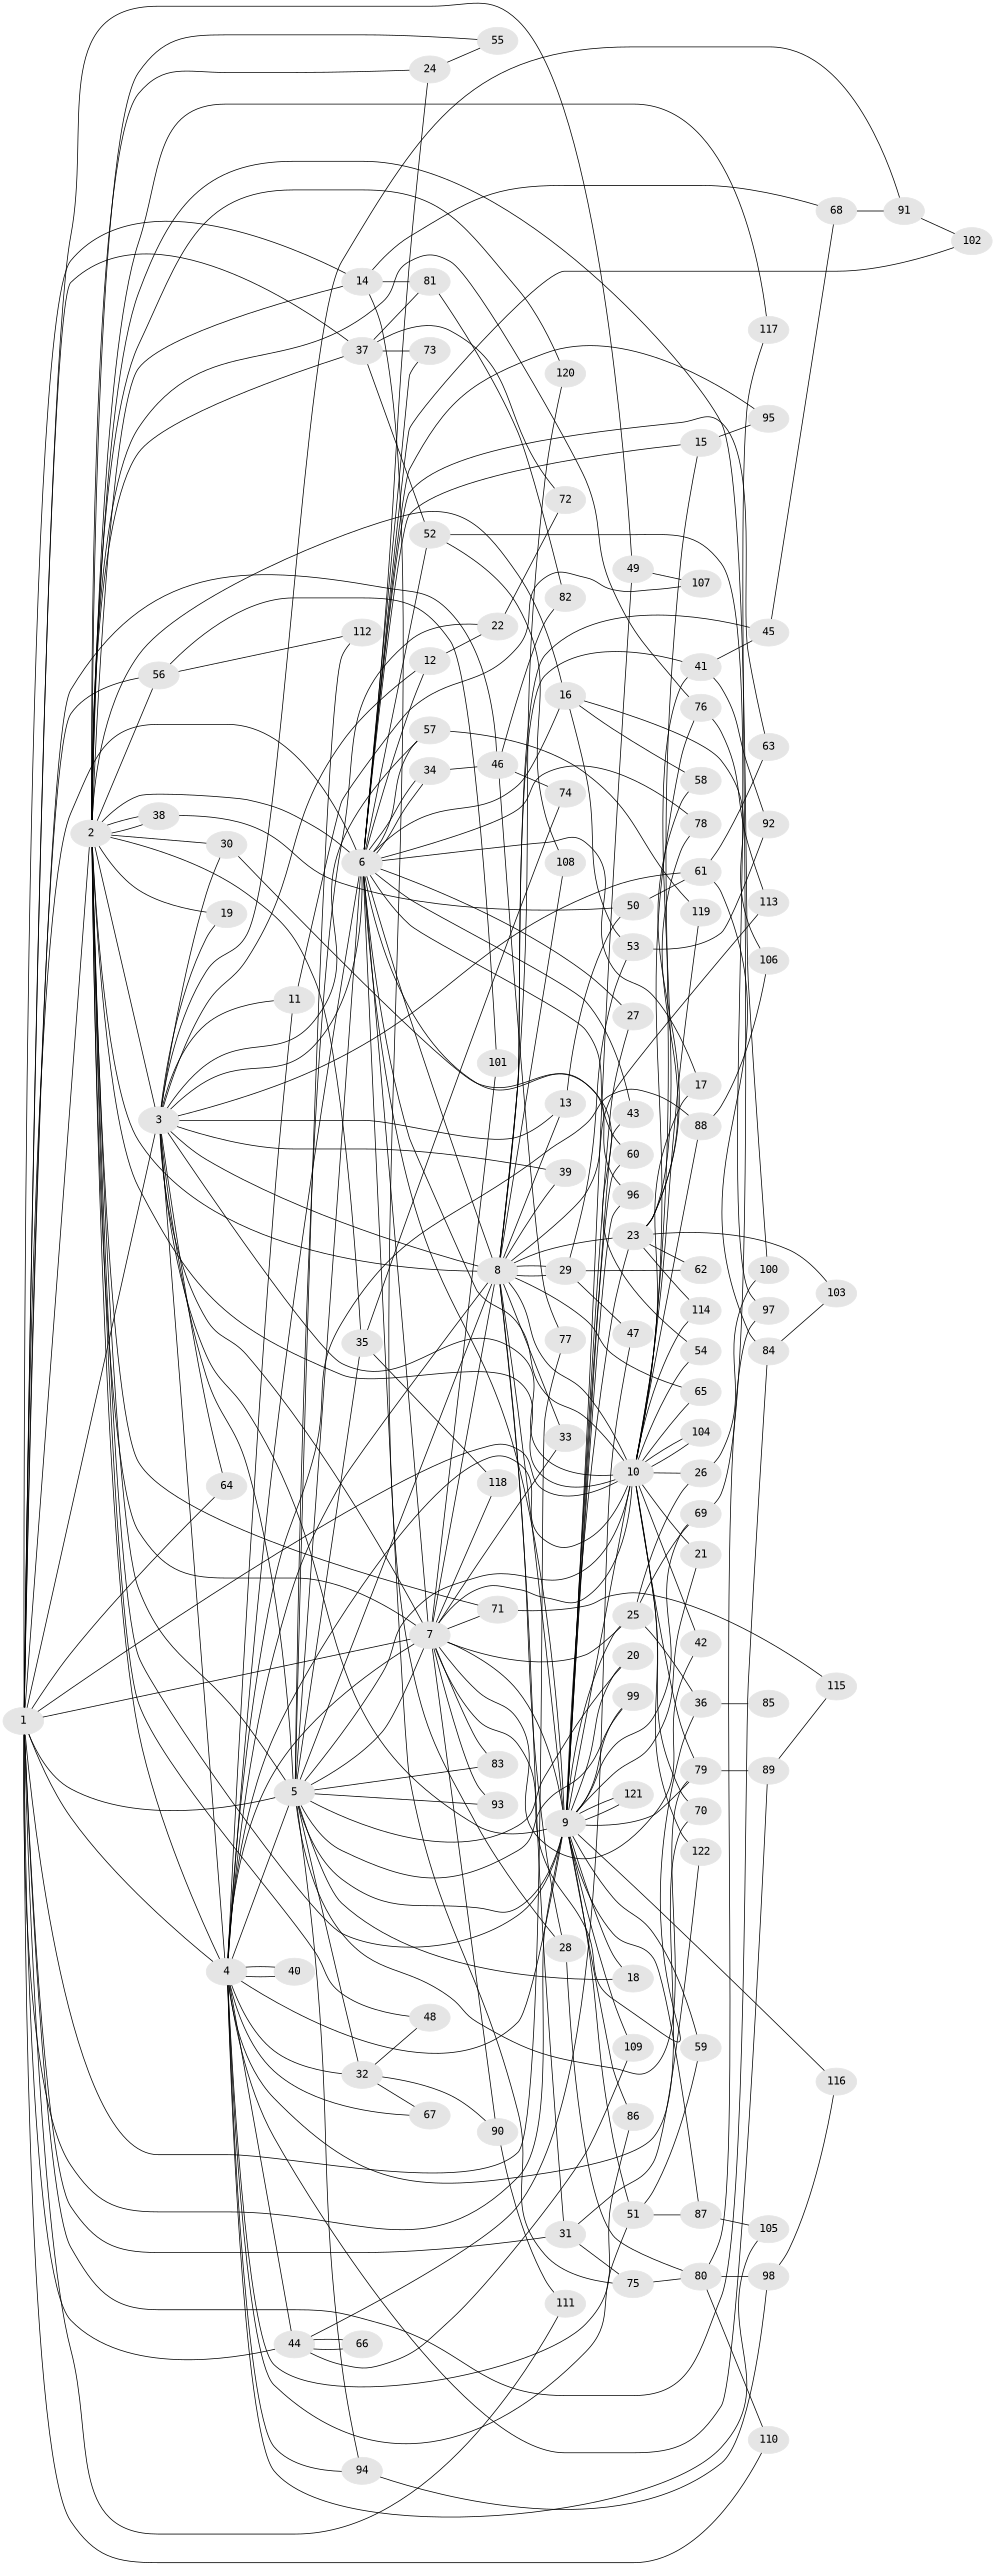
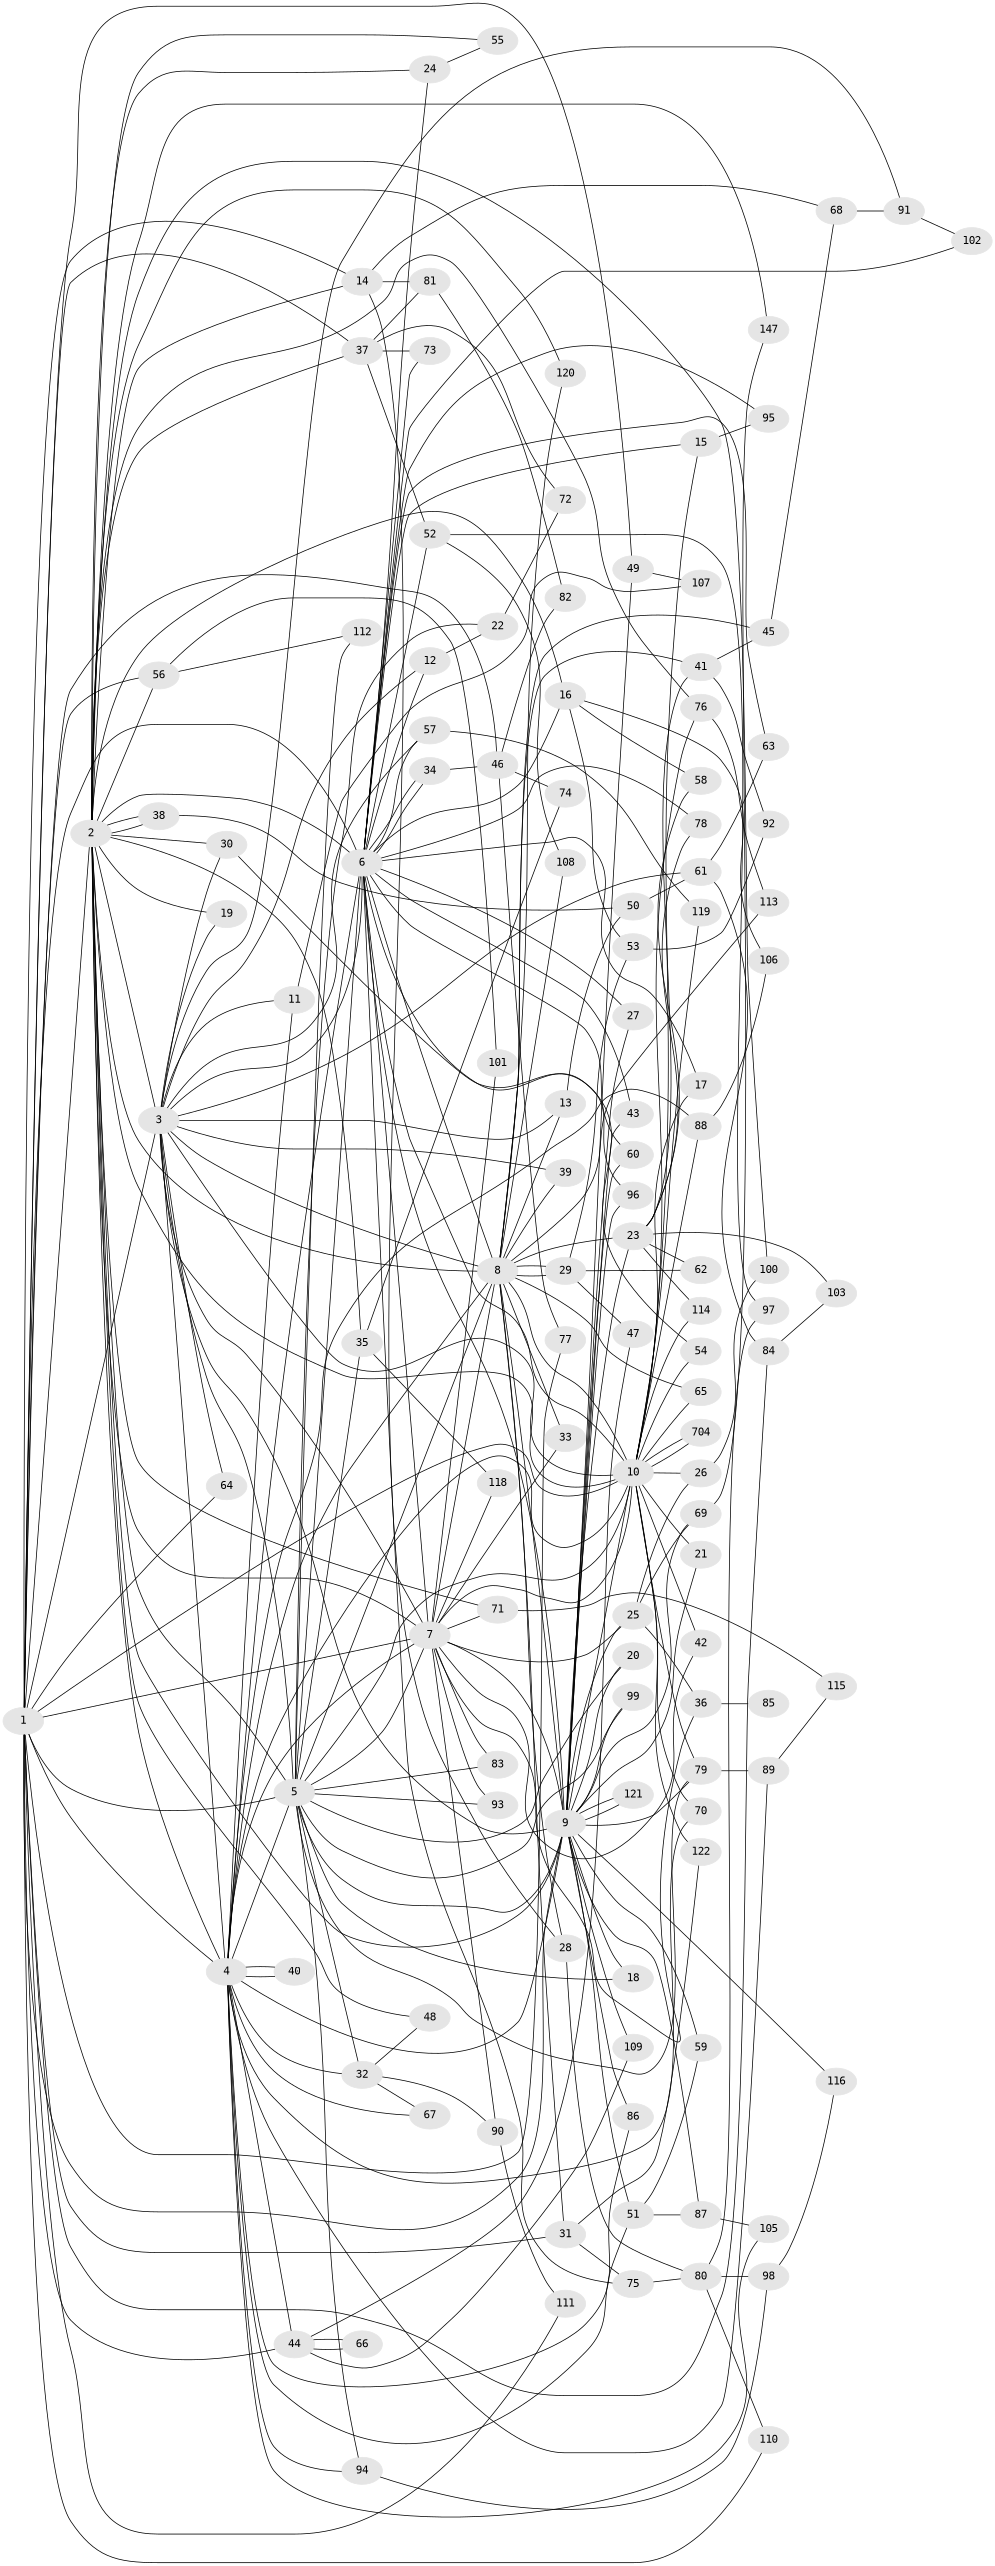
(769, 330) -> (769, 330)
(701, 1433) -> (701, 1433)
